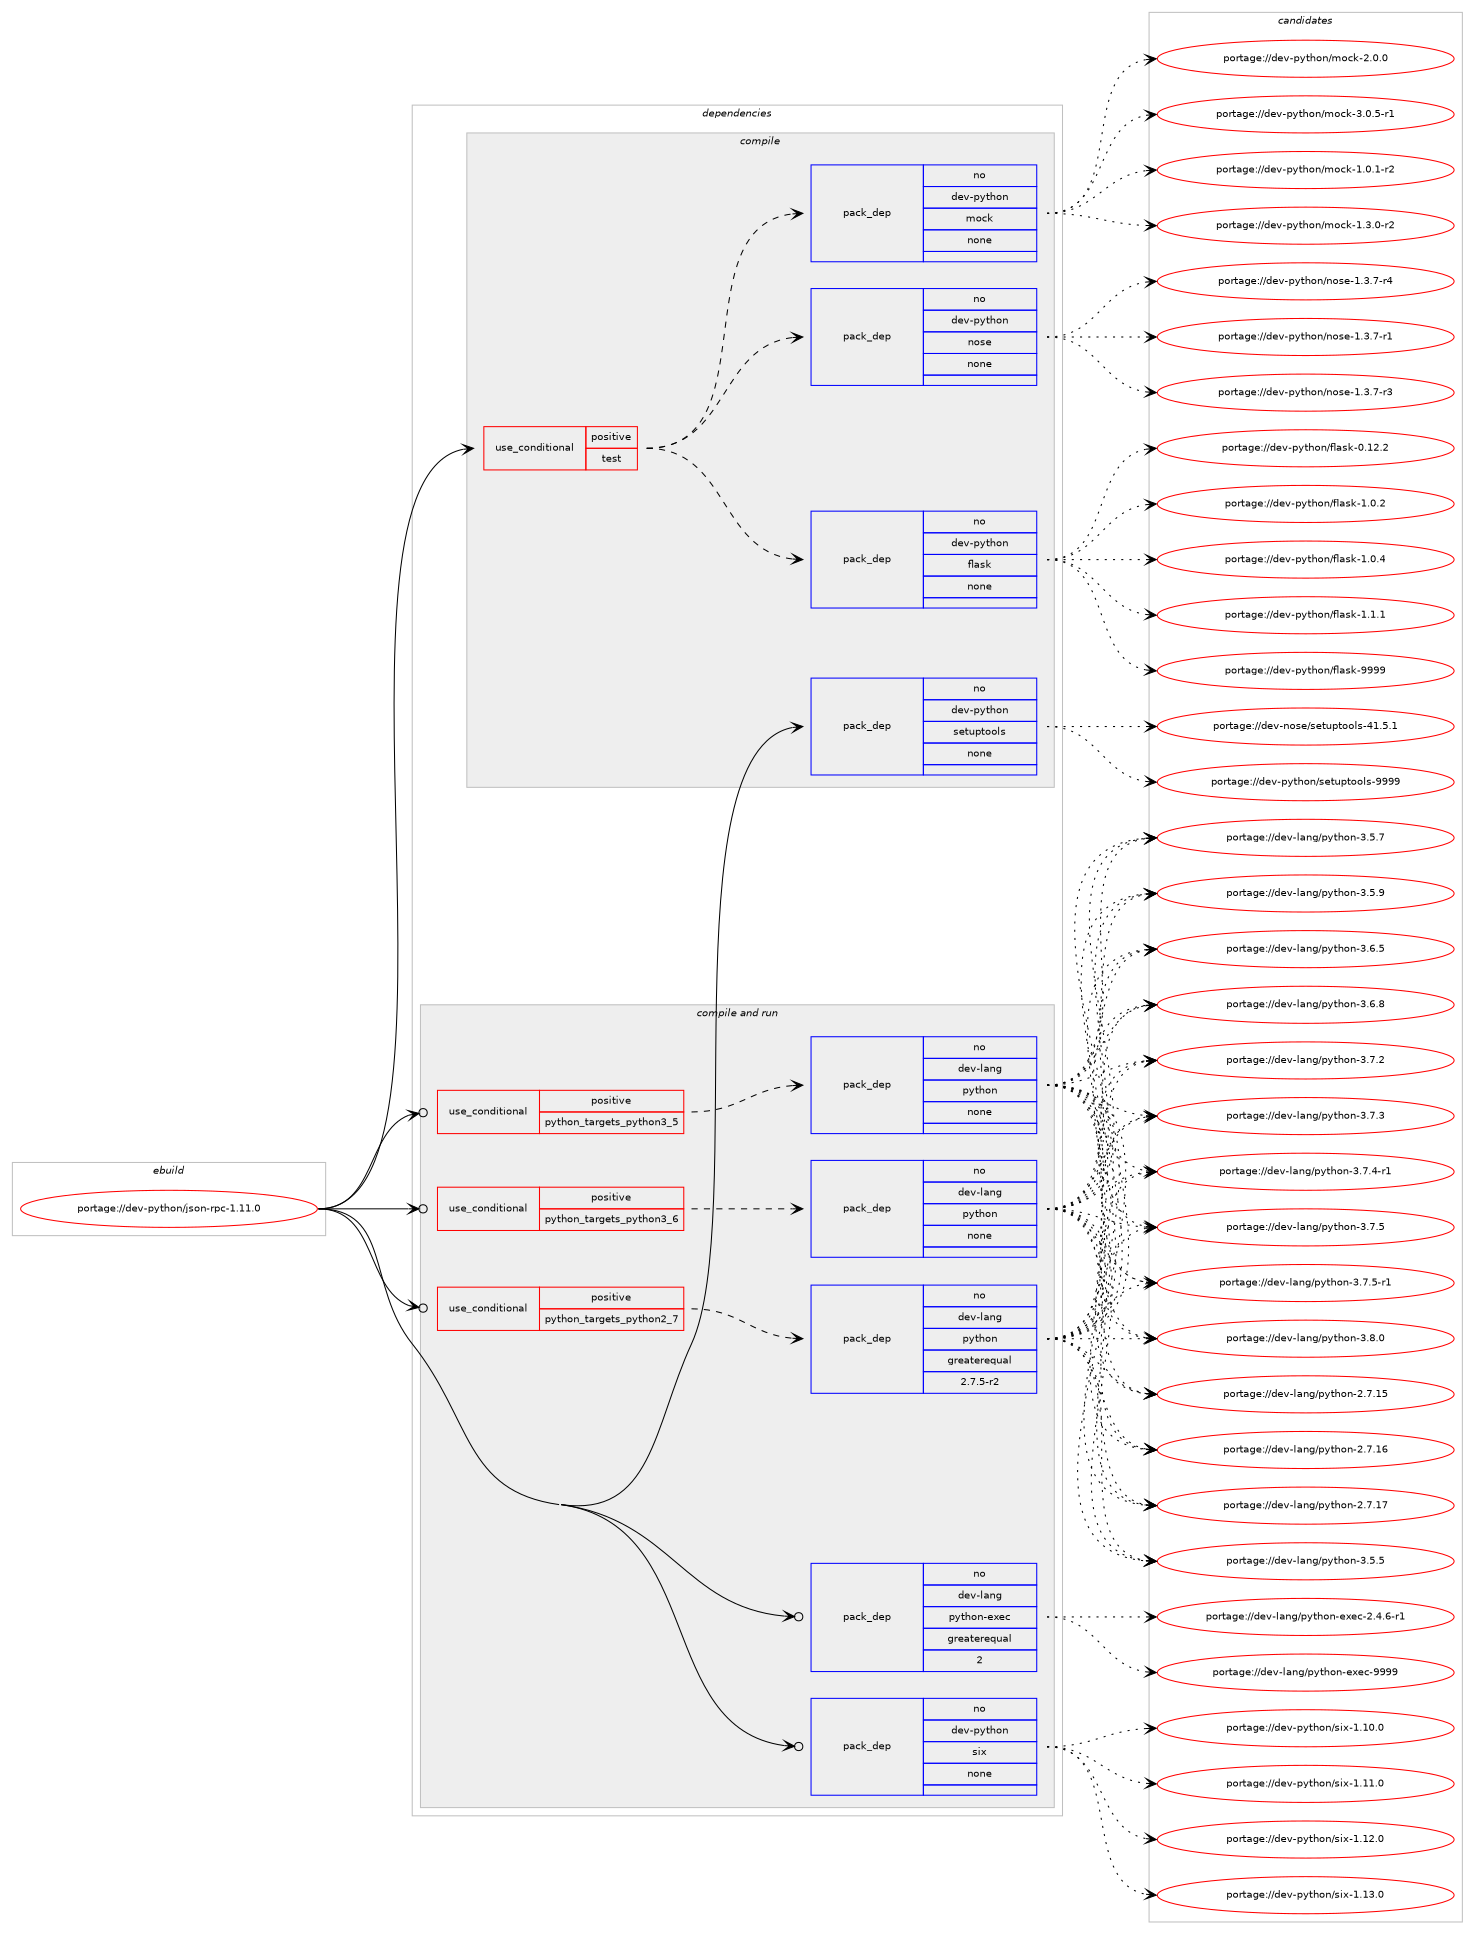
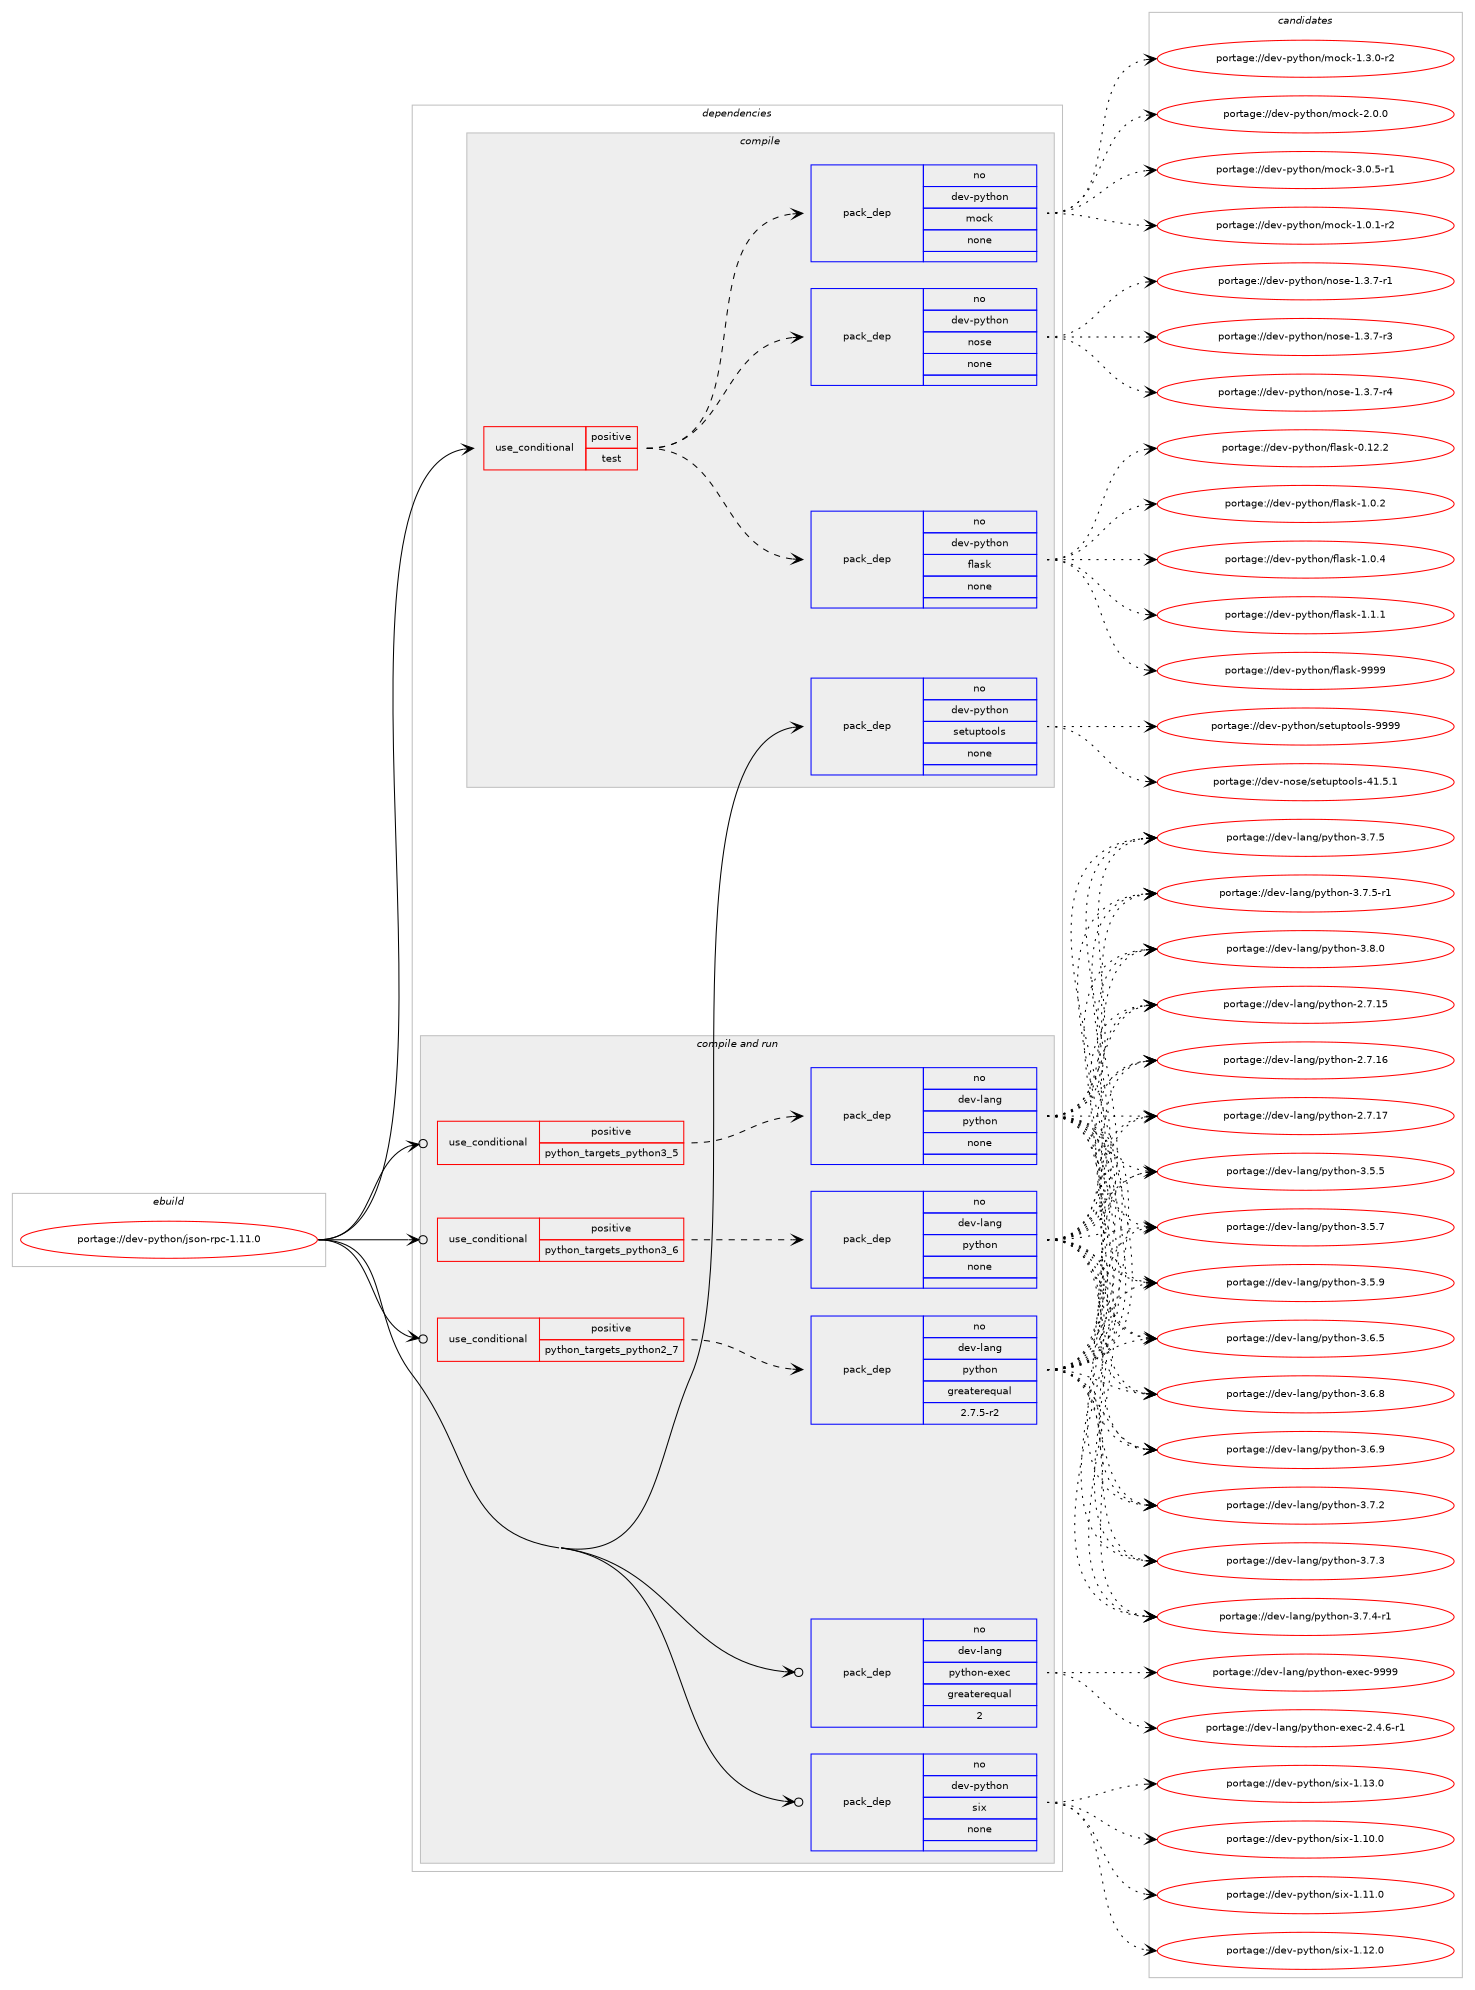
none -> (1306, 1450)
